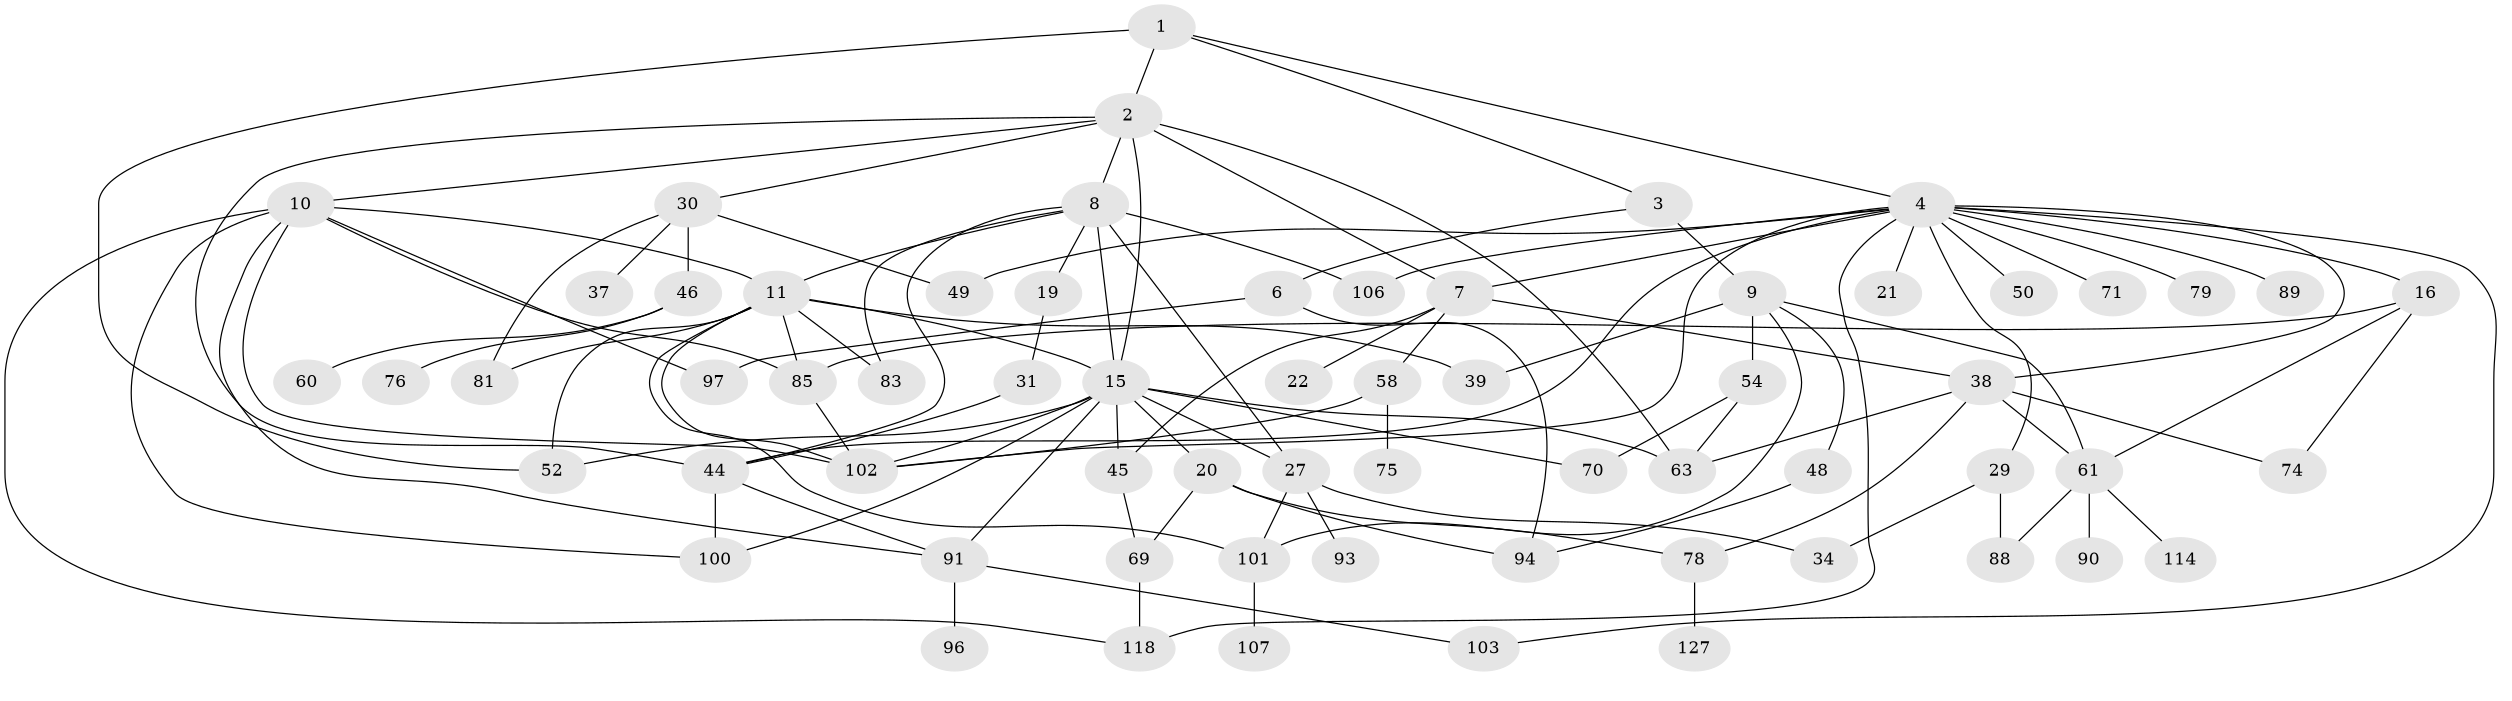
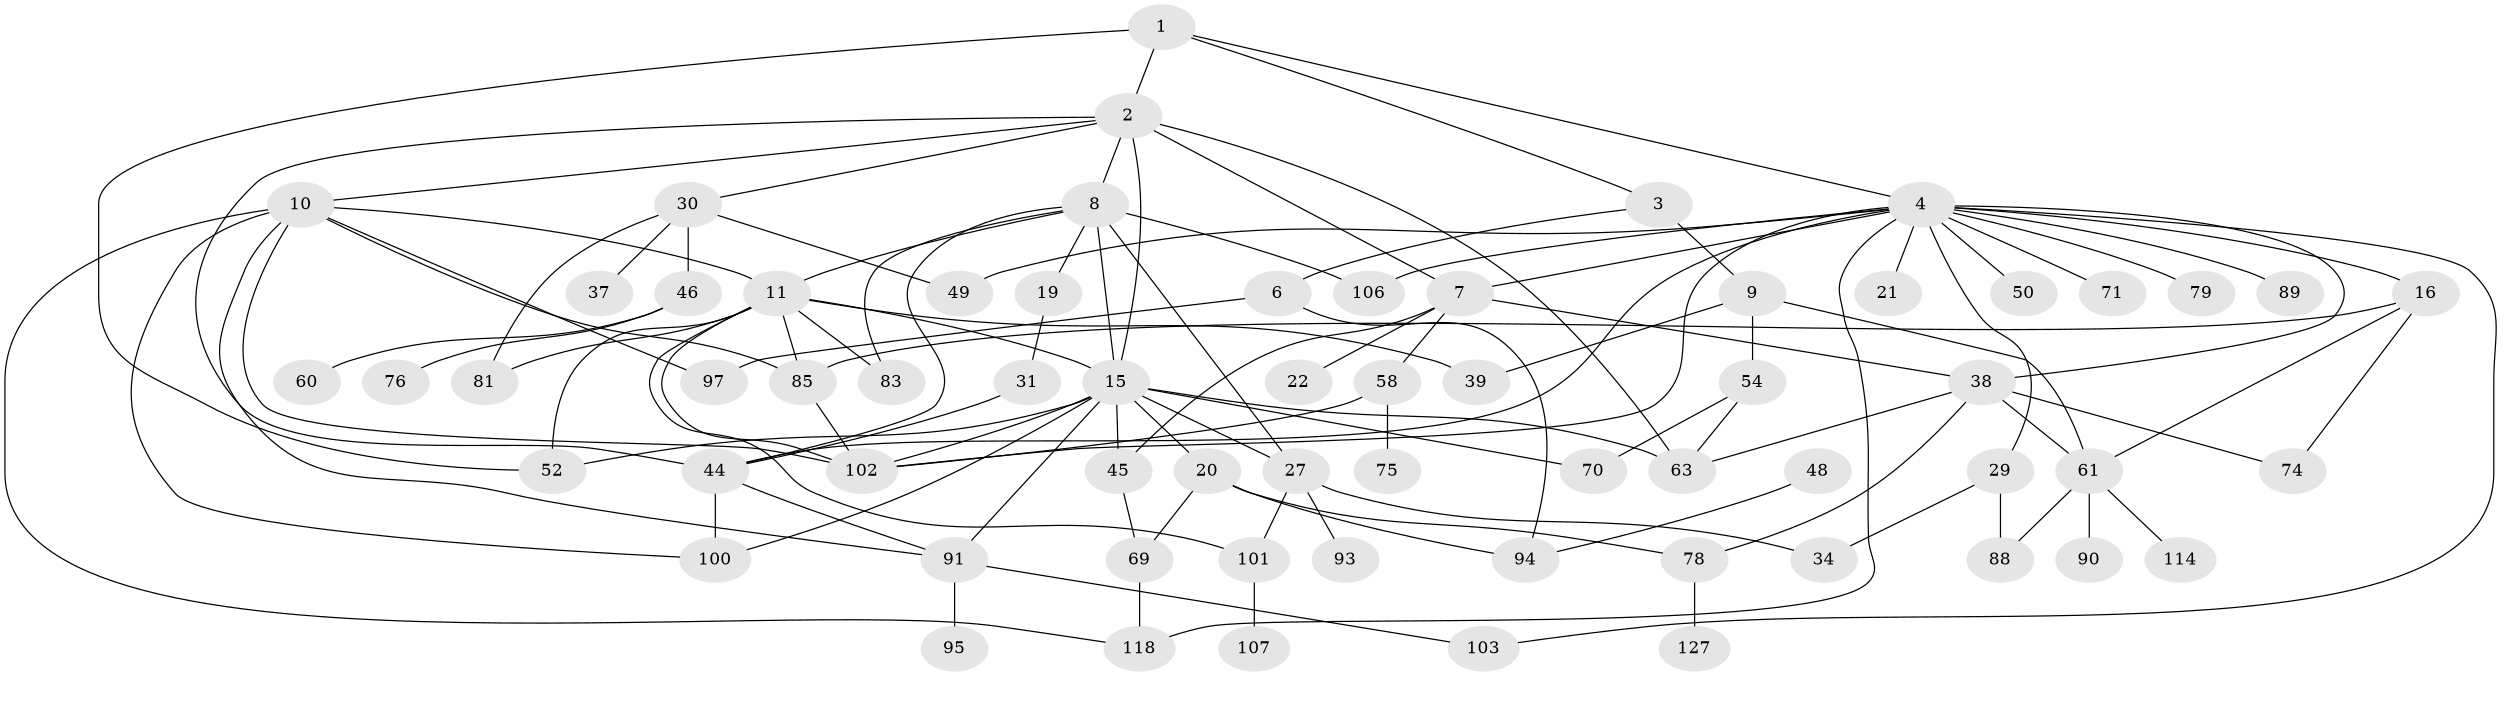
(1840, 366) -> none
(1596, 533) -> none
(955, 649) -> (955, 649)
